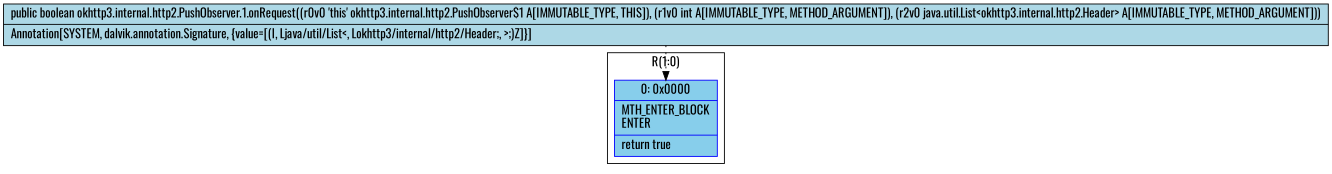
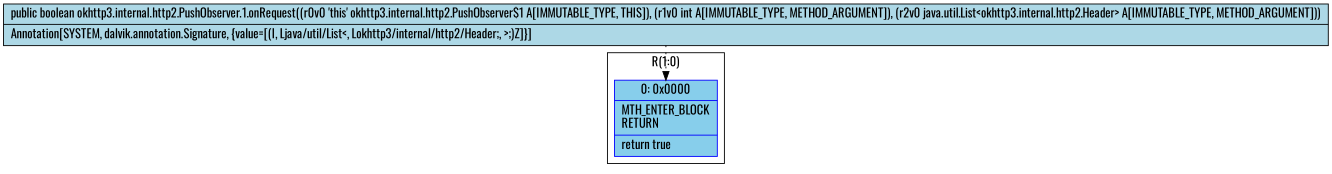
(637, 124) -> (641, 124)
